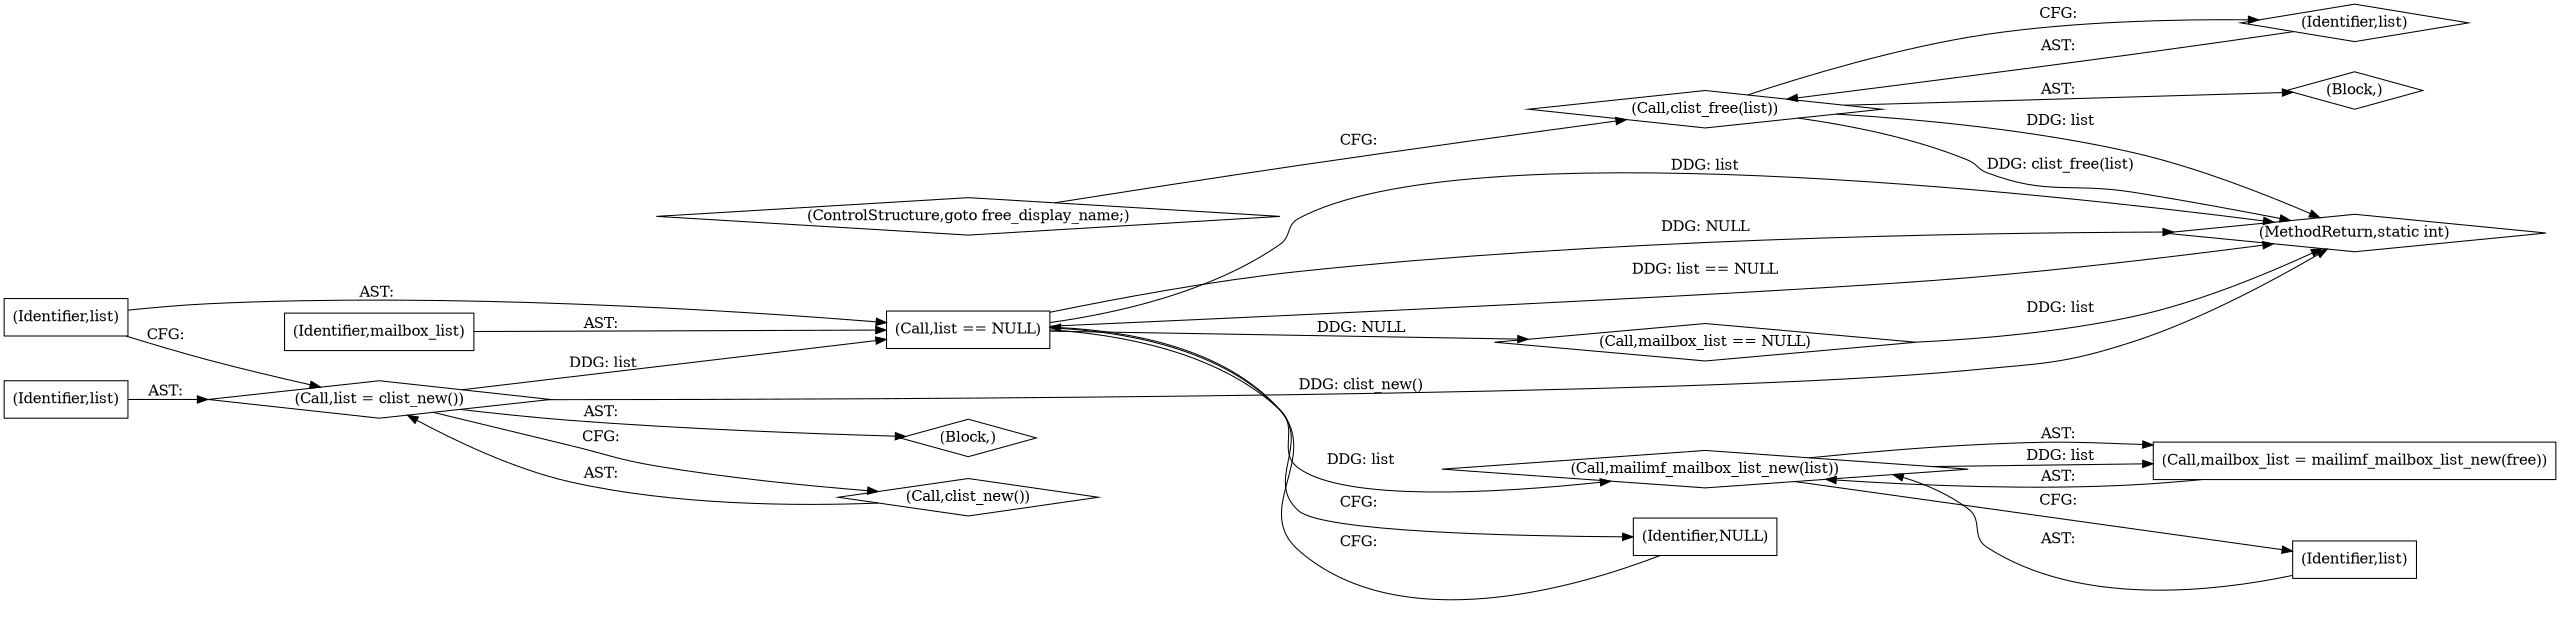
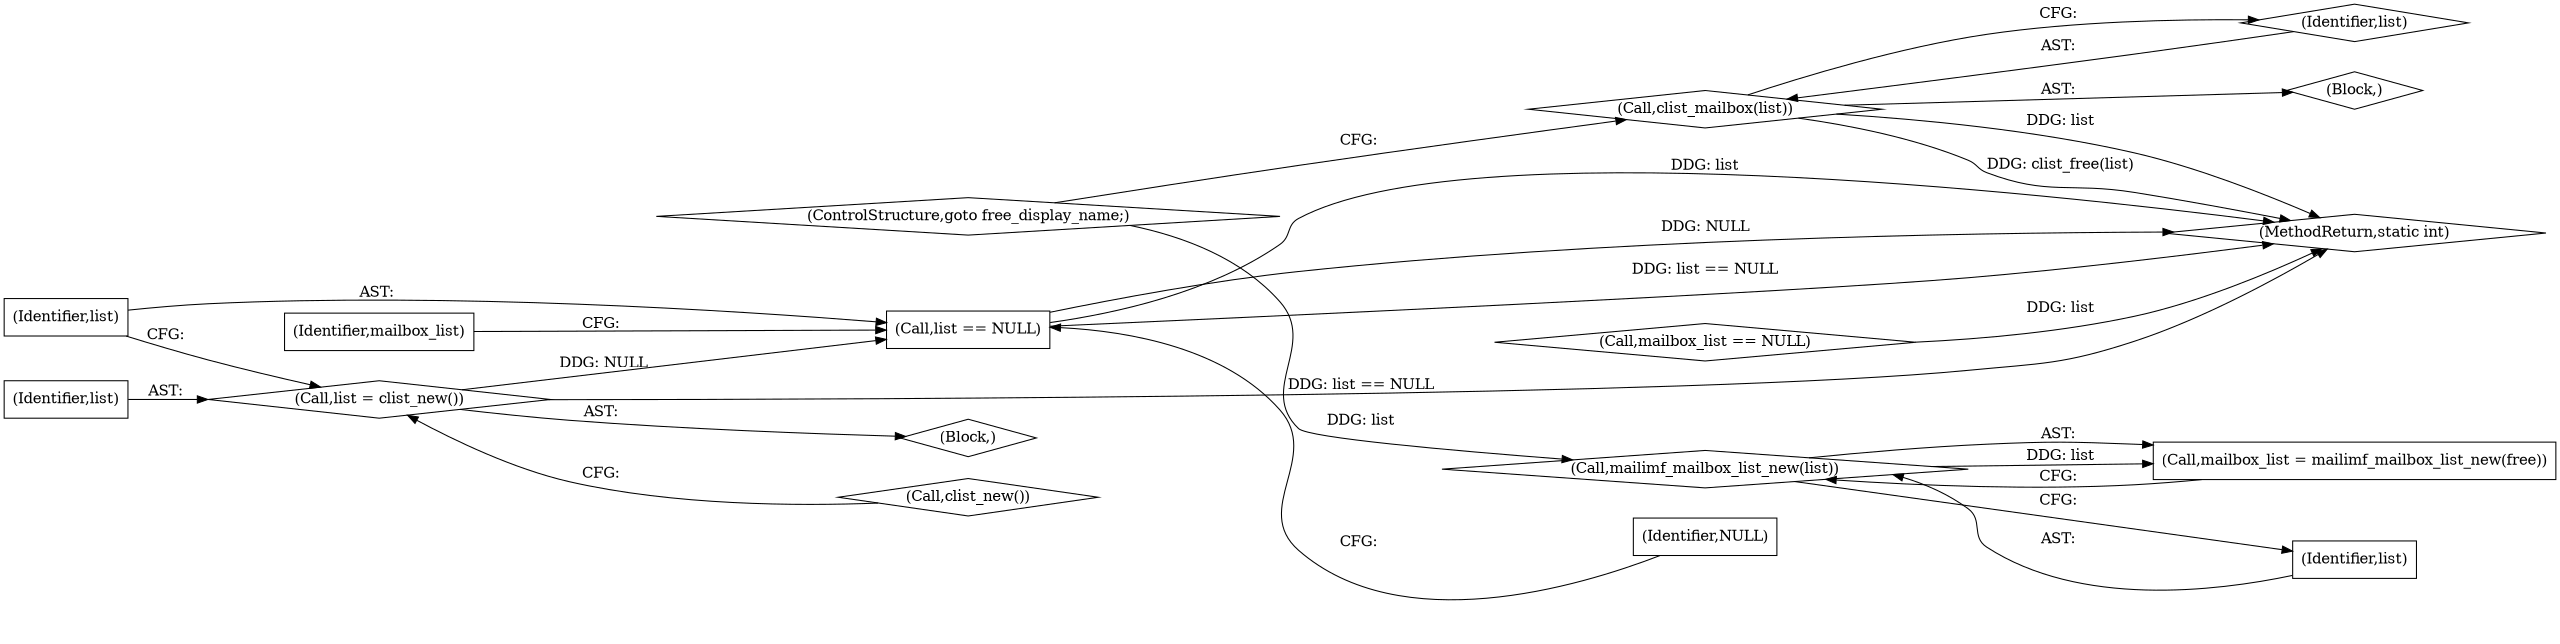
(1705, 109) -> (1705, 109)
(603, 324) -> (603, 324)
(1284, 335) -> none
(603, 364) -> (603, 364)
(1361, 385) -> (1361, 385)
(648, 465) -> none
(1310, 473) -> (1284, 384)
(603, 474) -> (603, 474)
(2061, 477) -> (2061, 477)
(1300, 511) -> none
